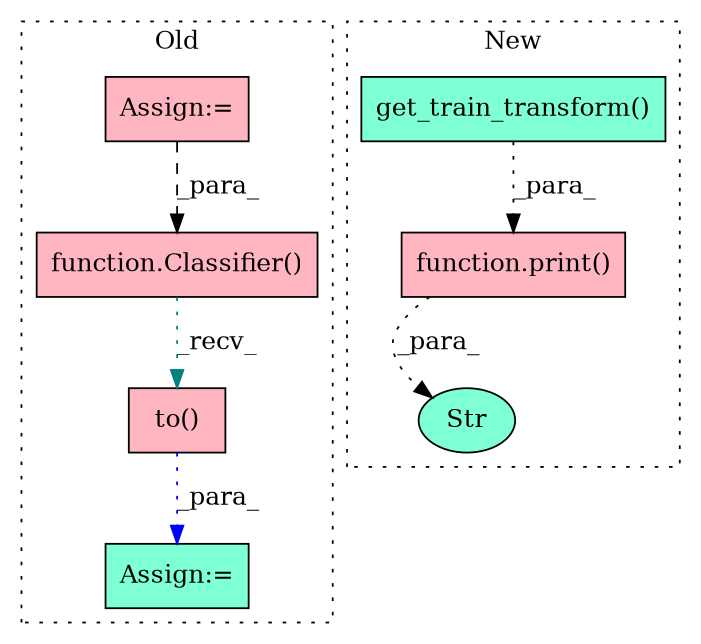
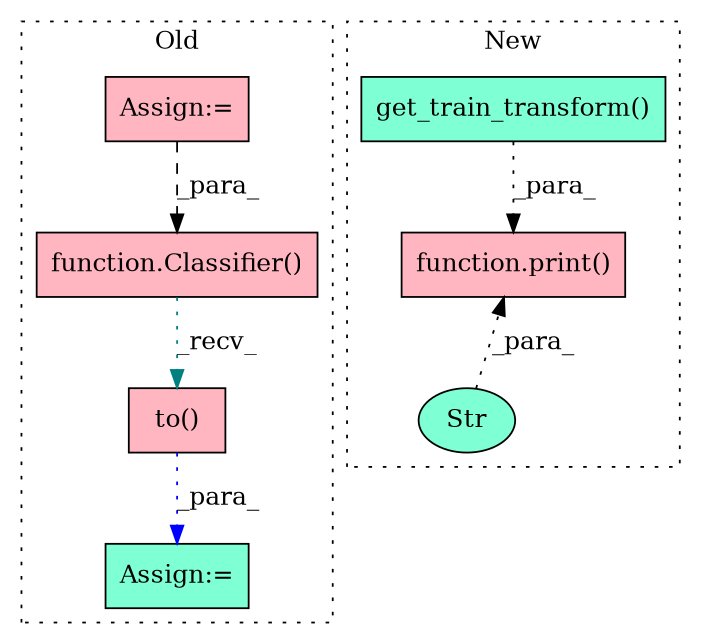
(394, 339) -> (487, 352)
